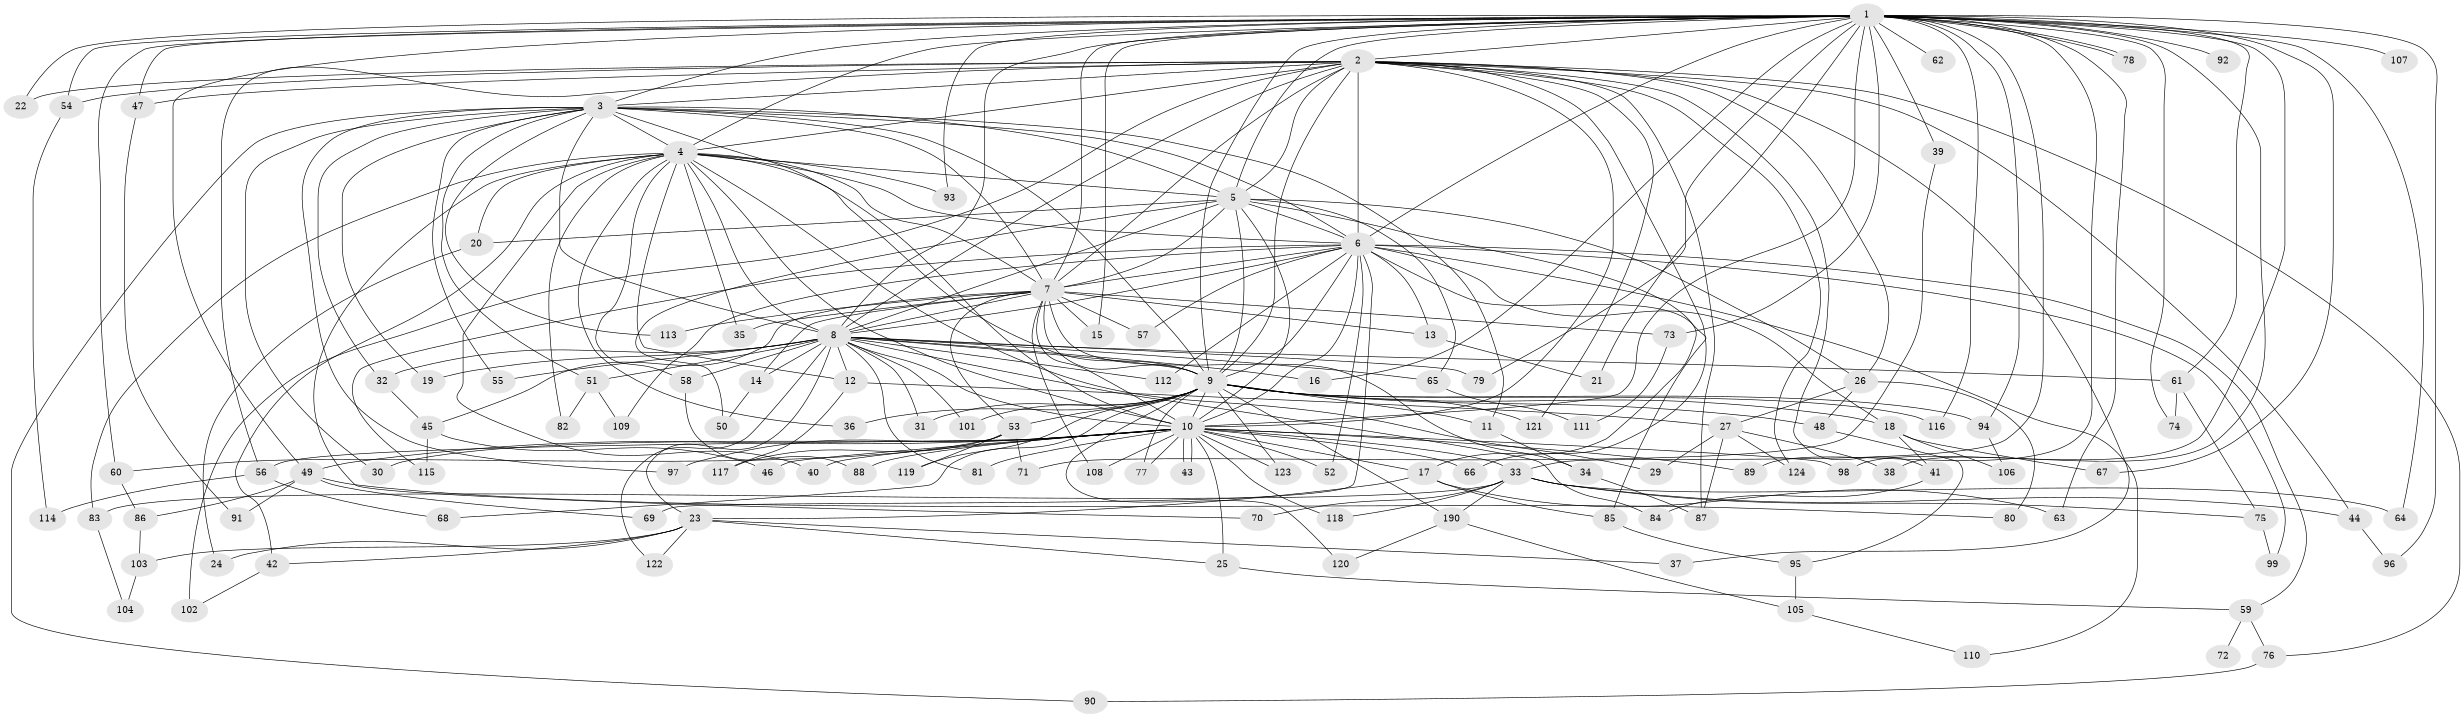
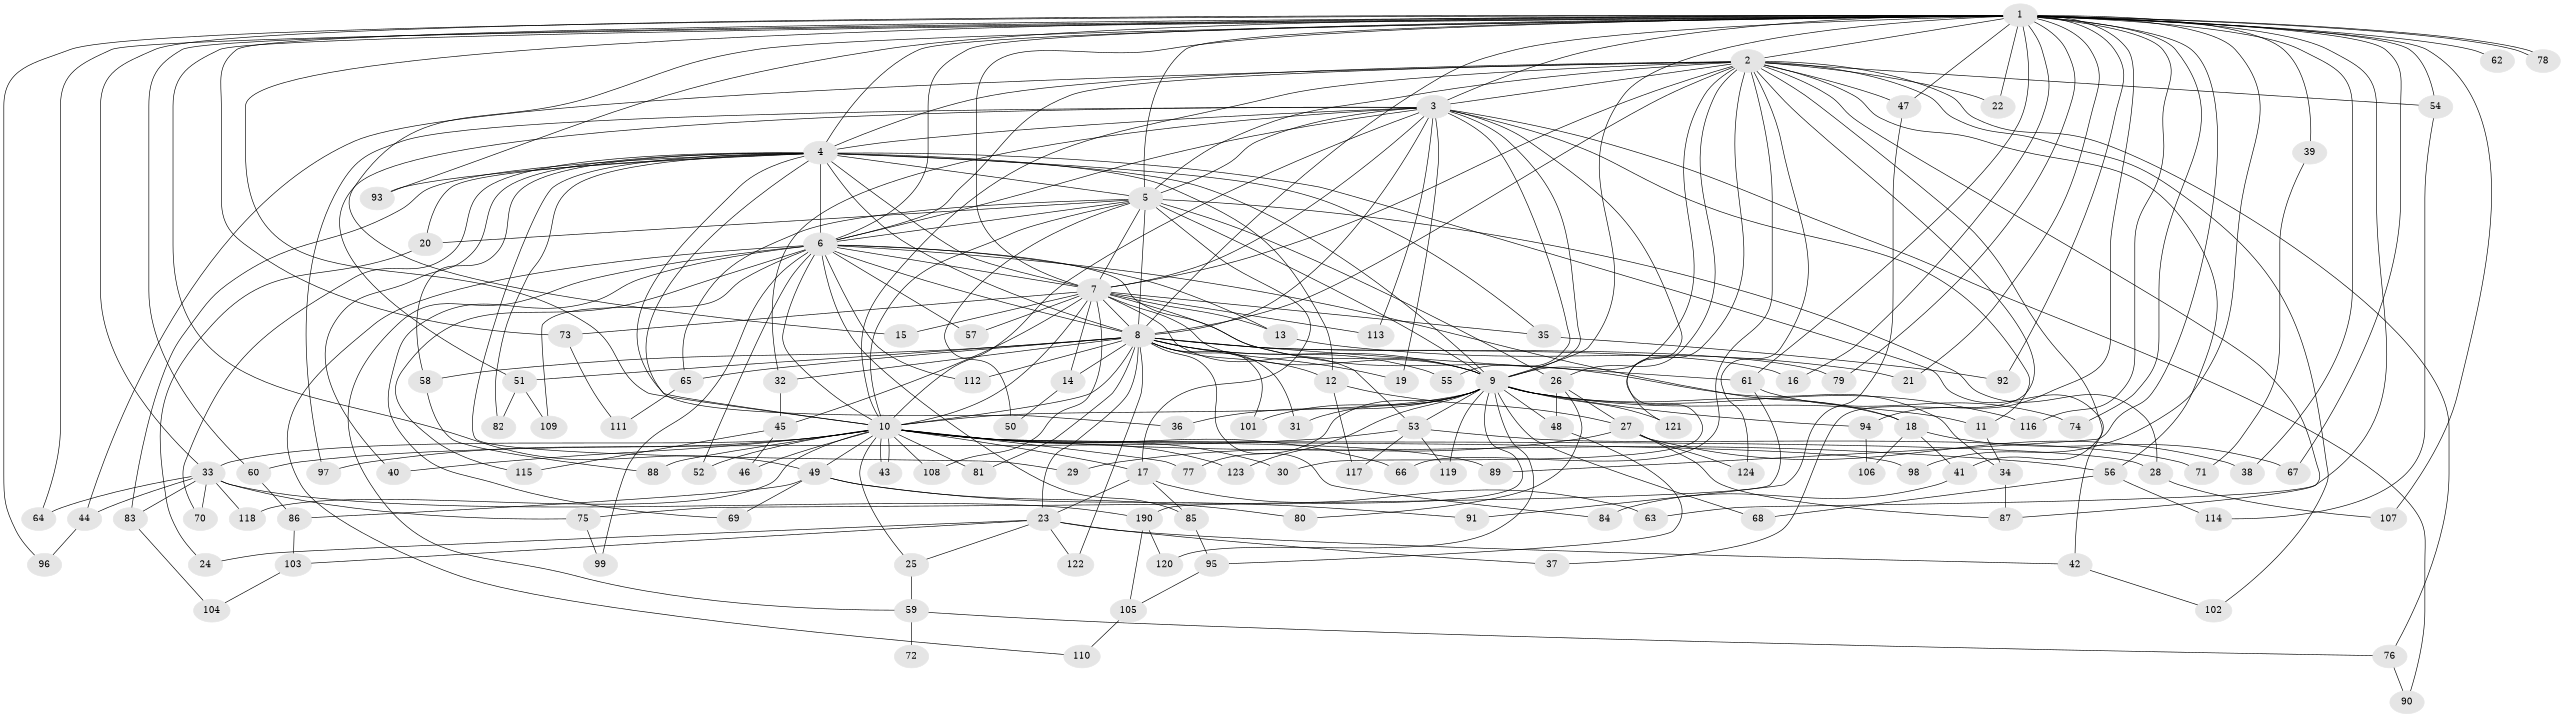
none -> (1763, 353)
none -> (2156, 473)
